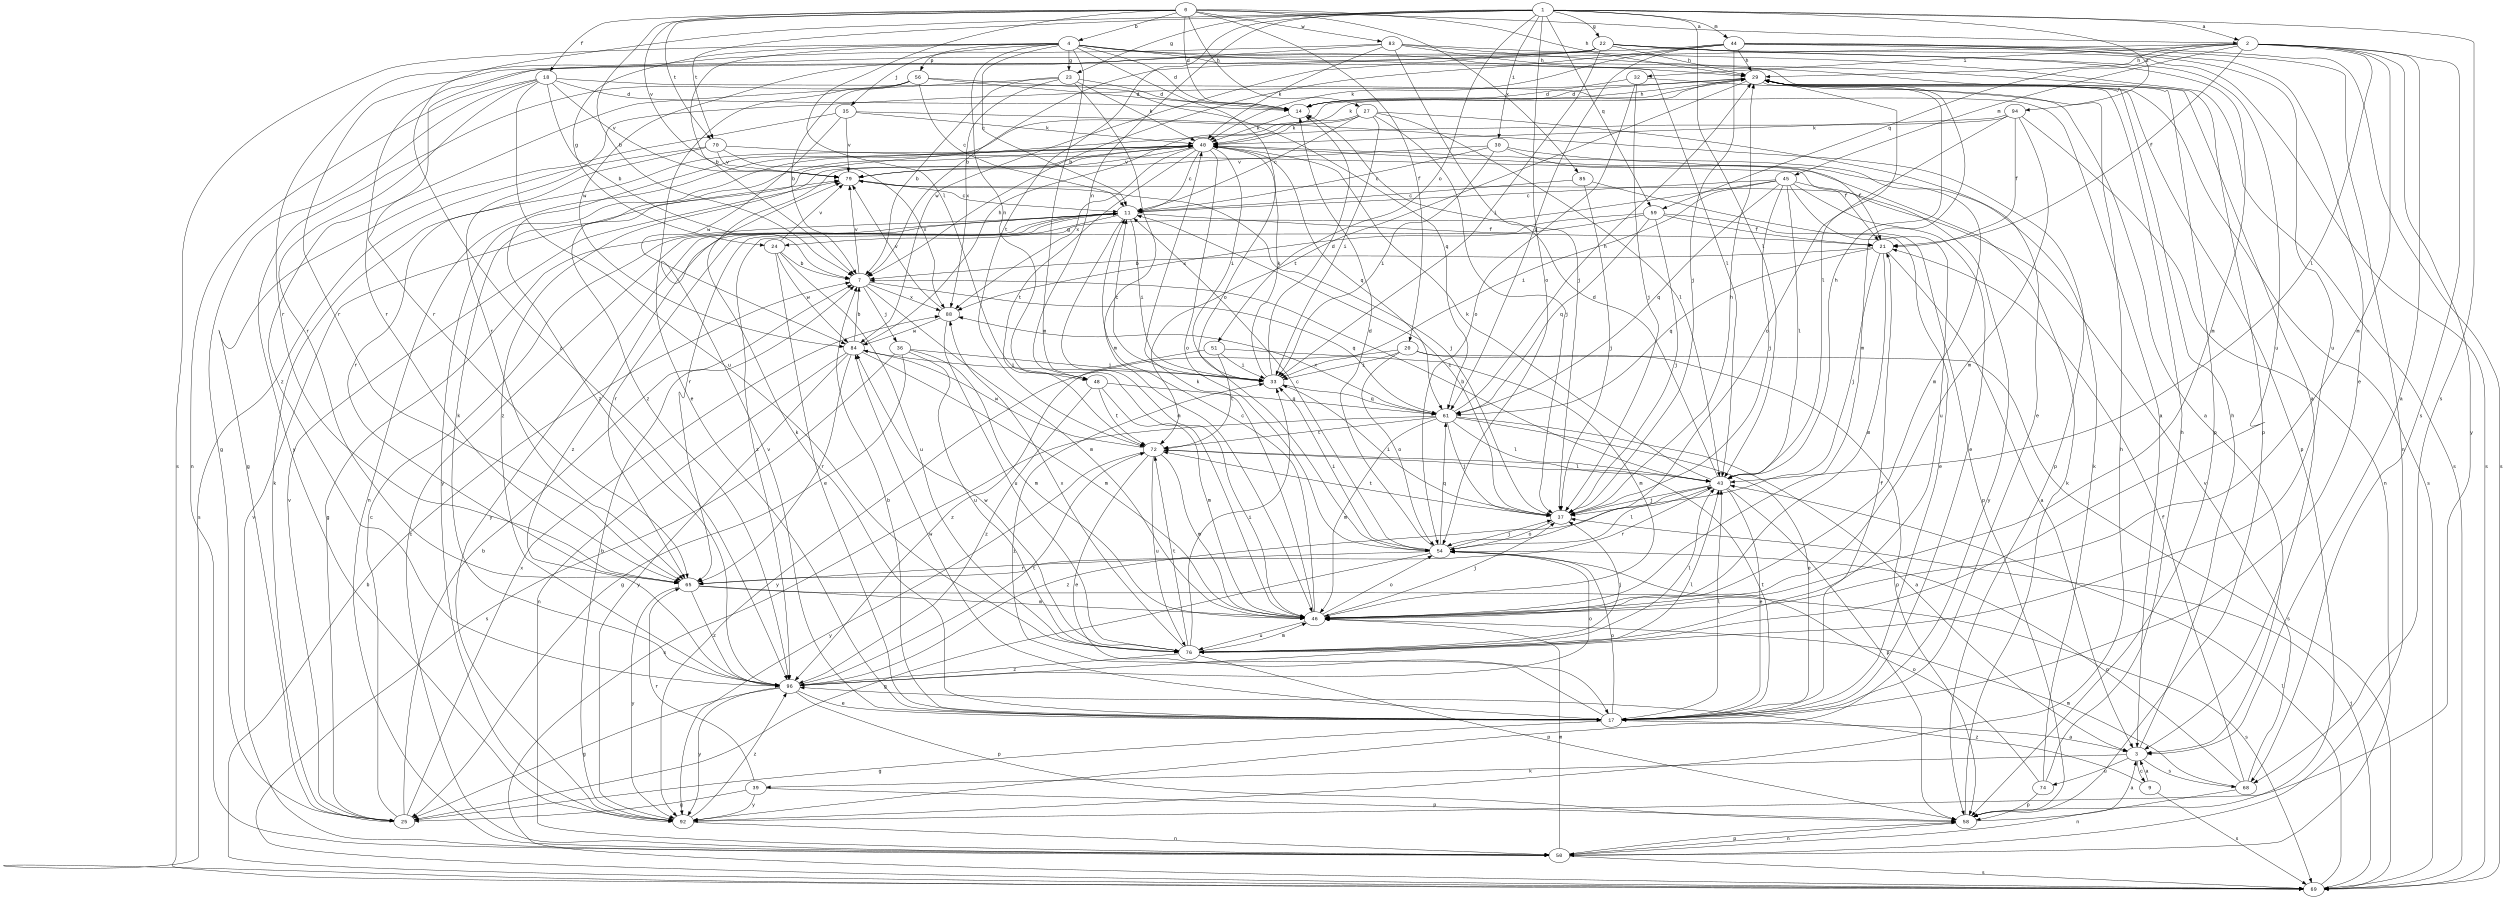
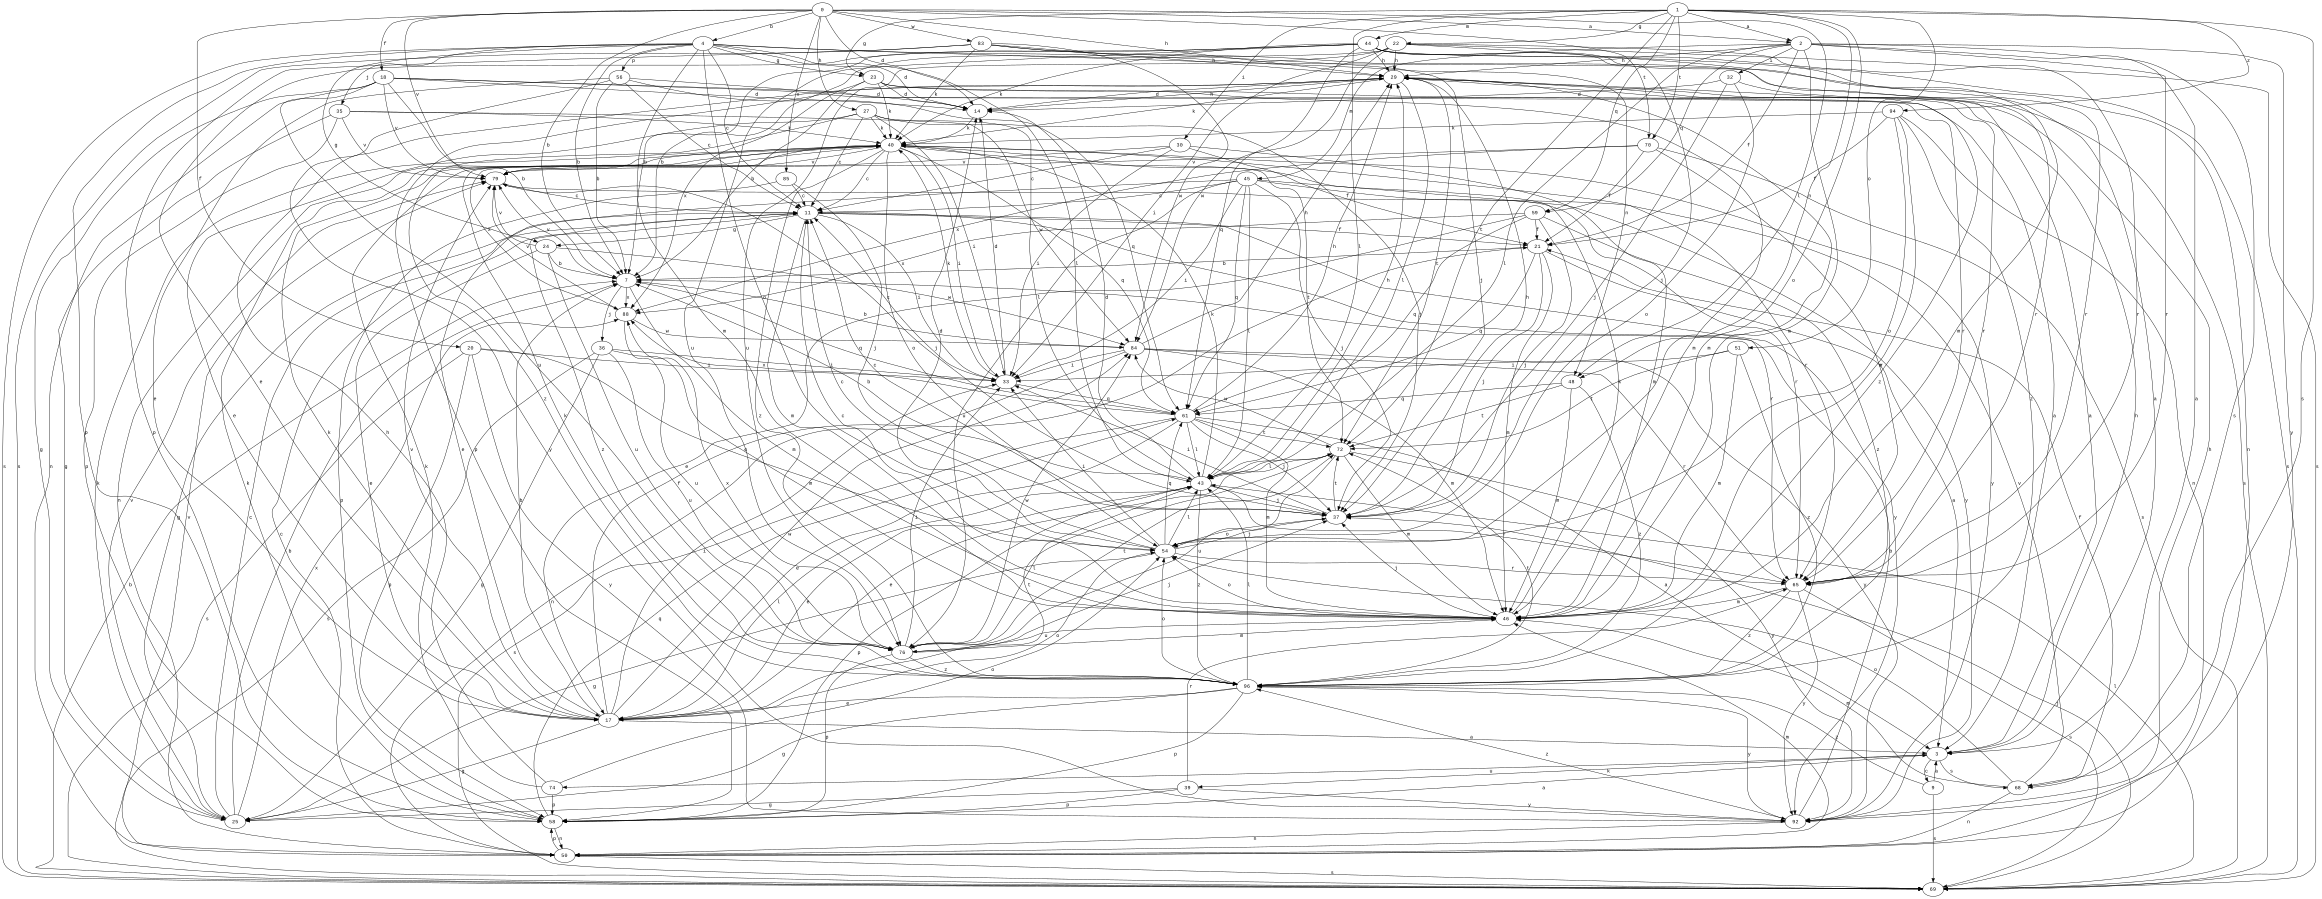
(624, 48) -> none
none -> (1438, 182)
none -> (747, 552)
